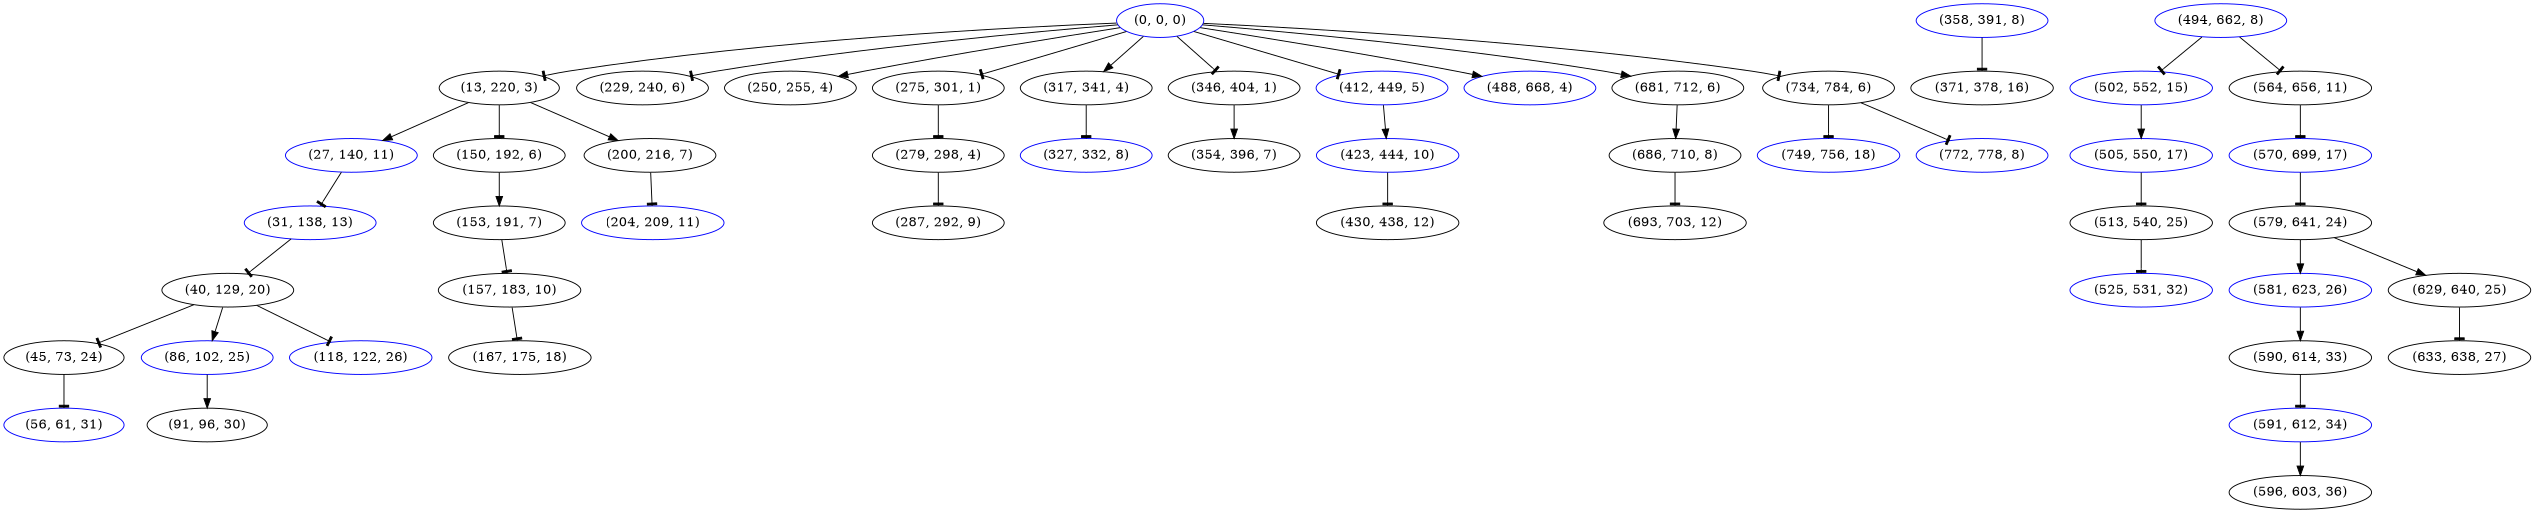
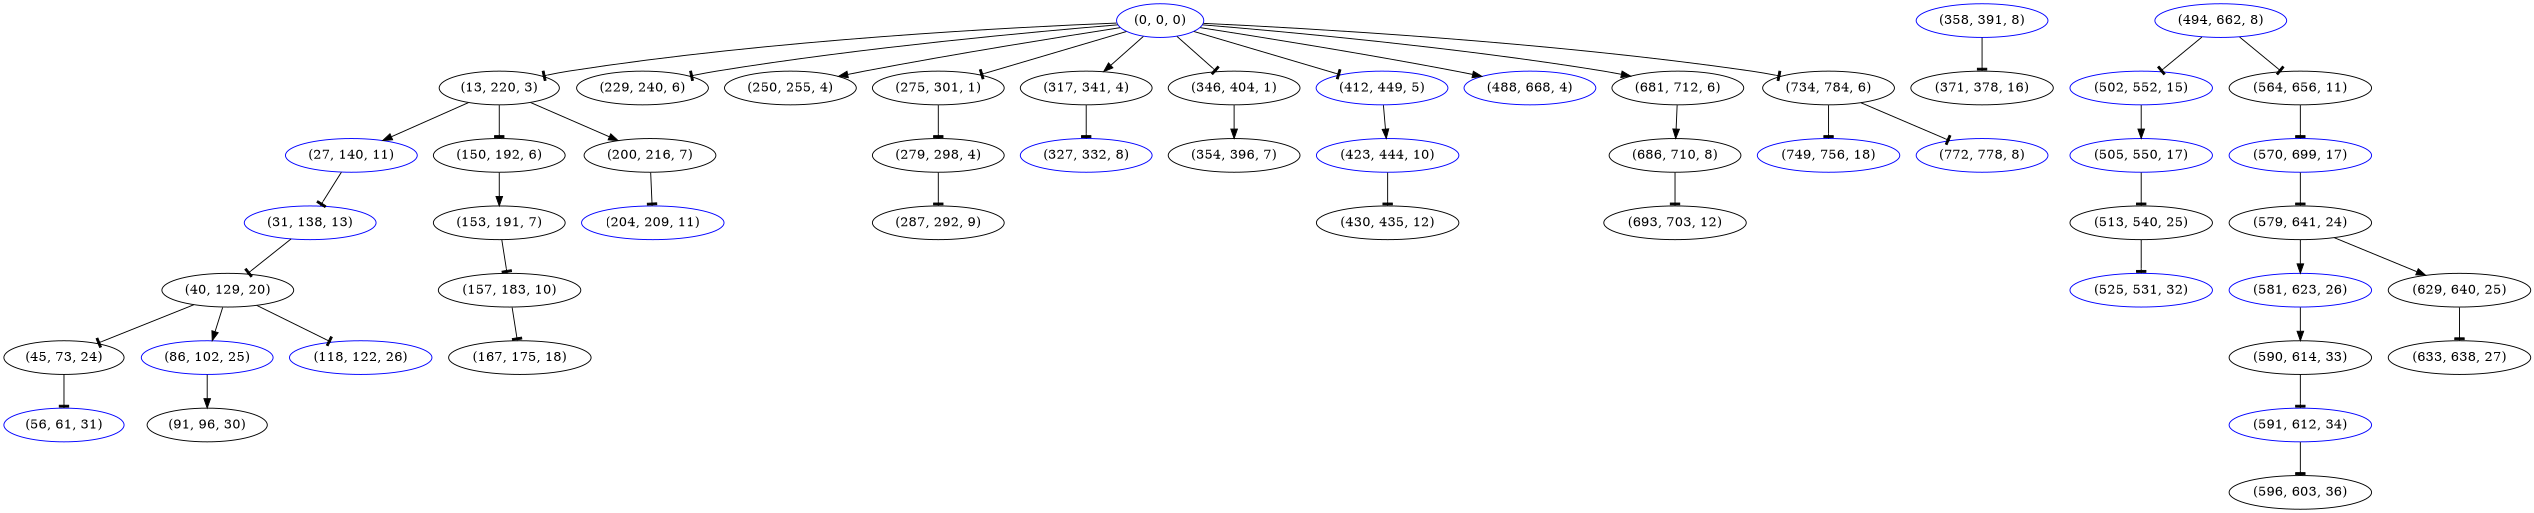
(1388, 223) -> (1388, 223)
(2300, 454) -> (2300, 456)
